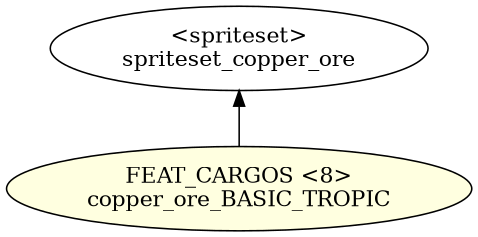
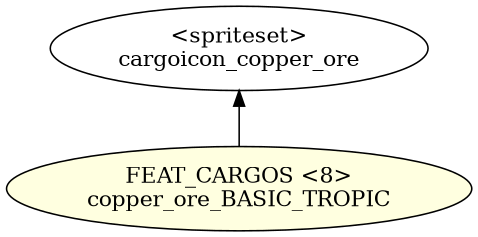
(239, 48) -> (239, 48)
